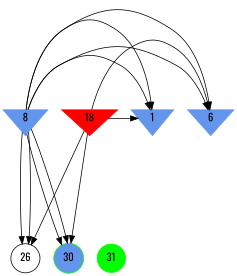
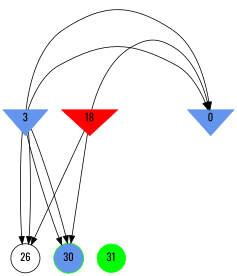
(25, 118) -> (25, 118)
(152, 118) -> none
(211, 118) -> (211, 118)
